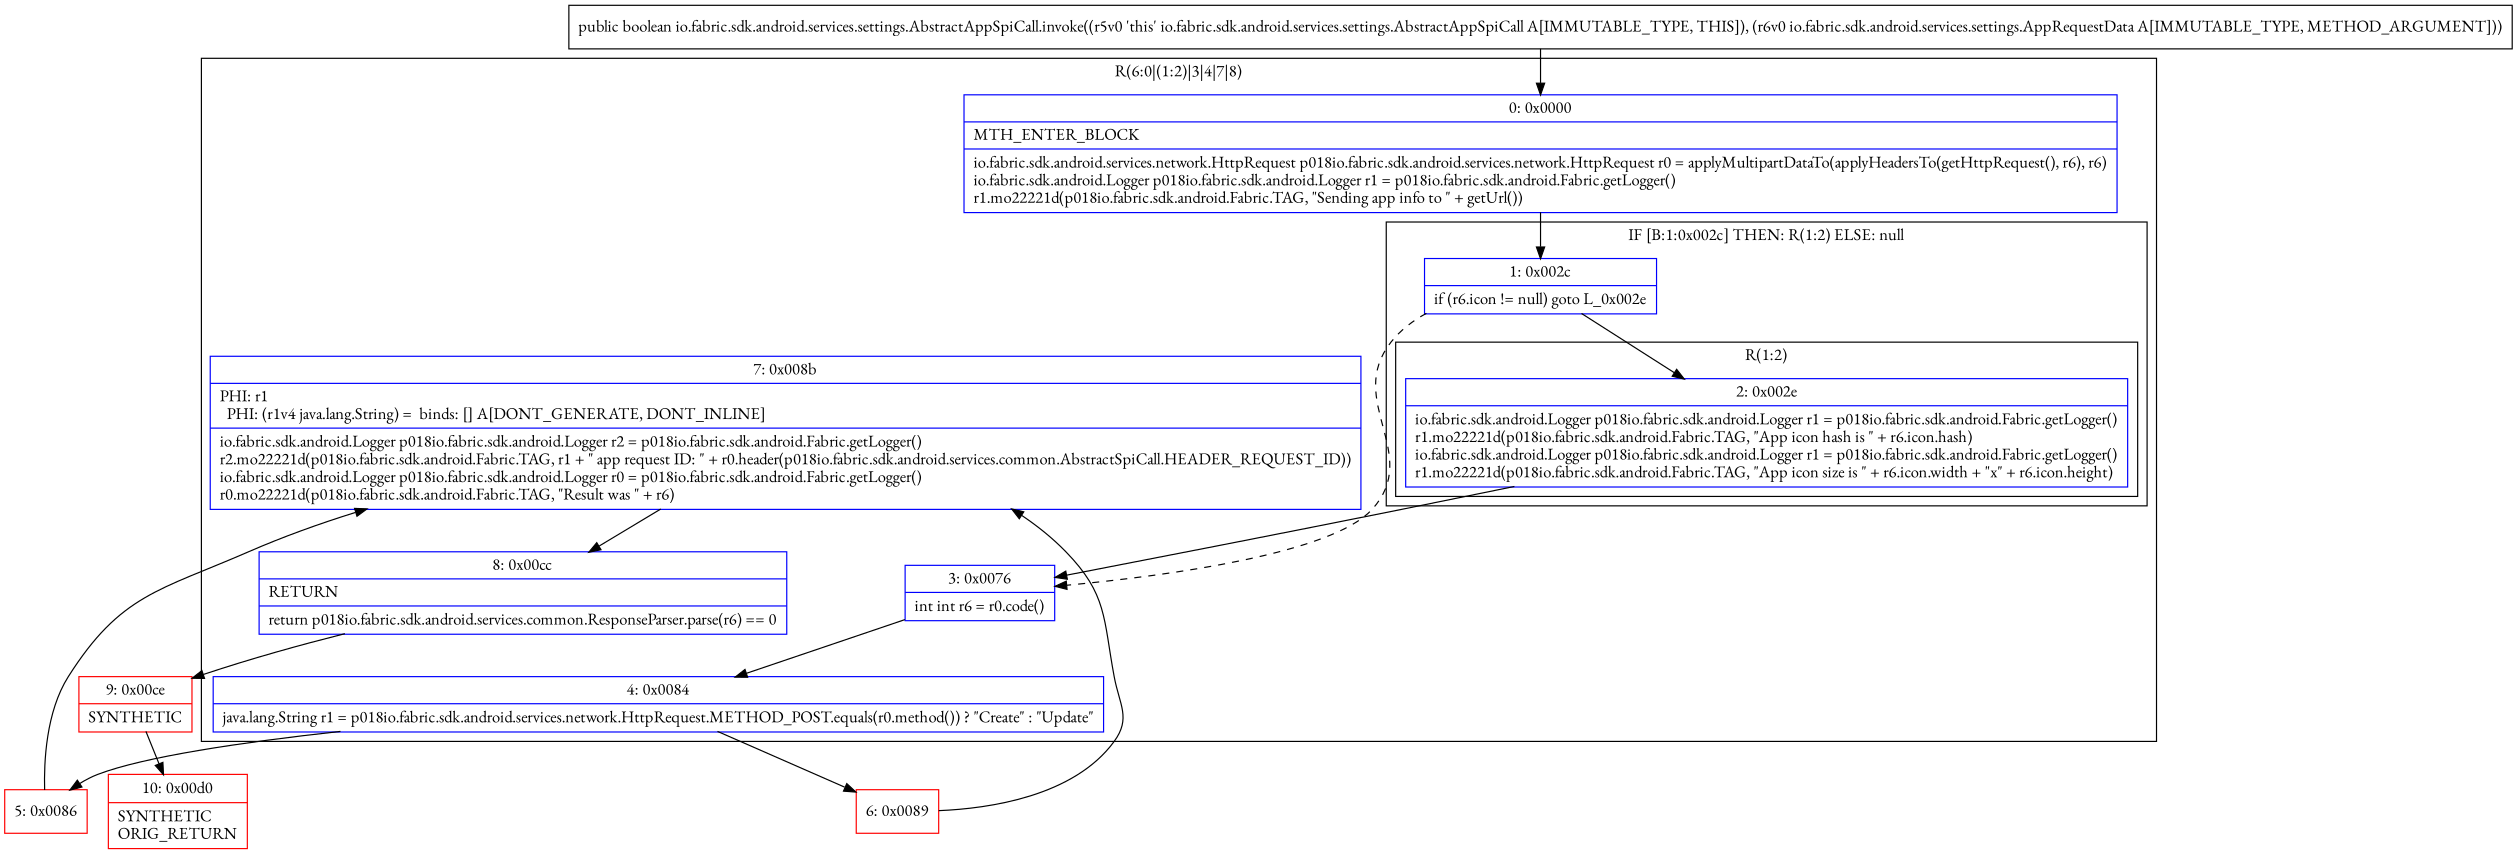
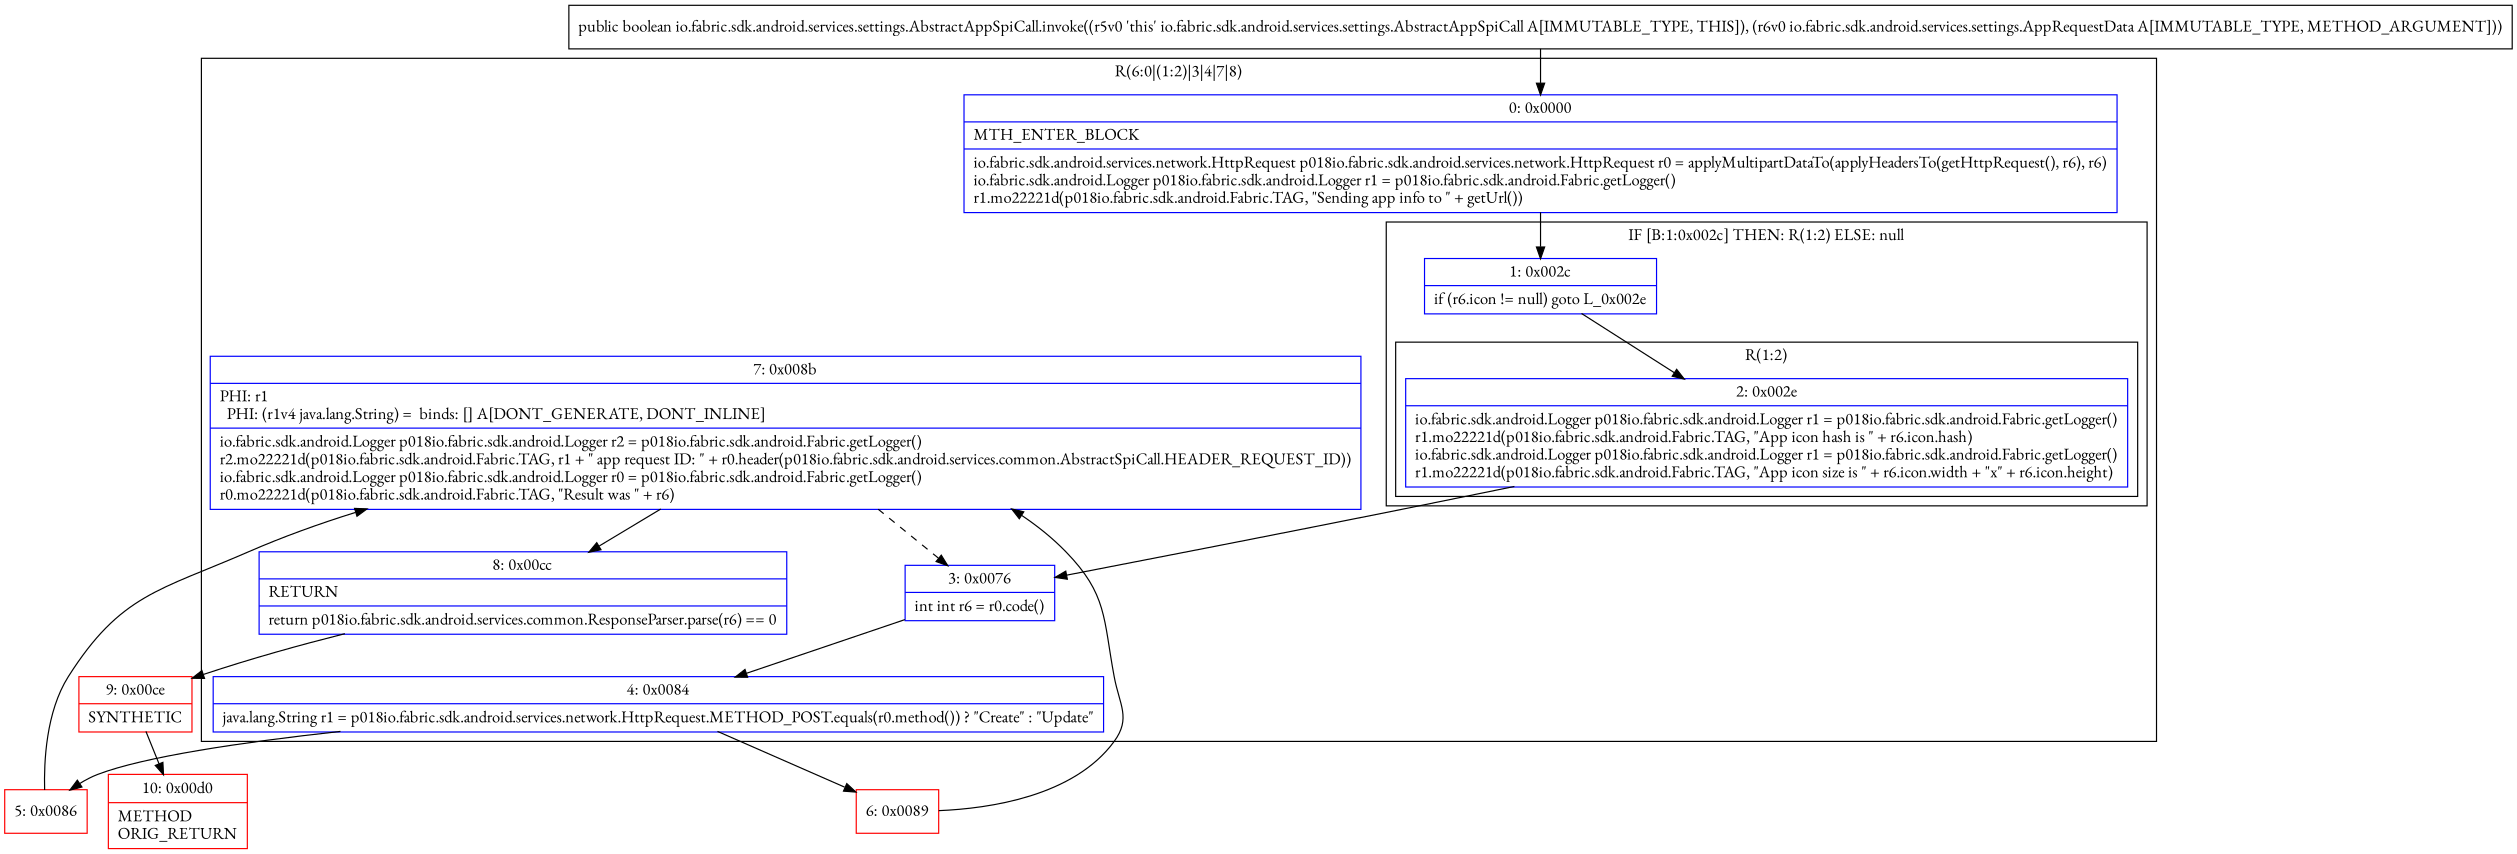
(1331, 534) -> (908, 534)
(165, 816) -> (155, 816)
